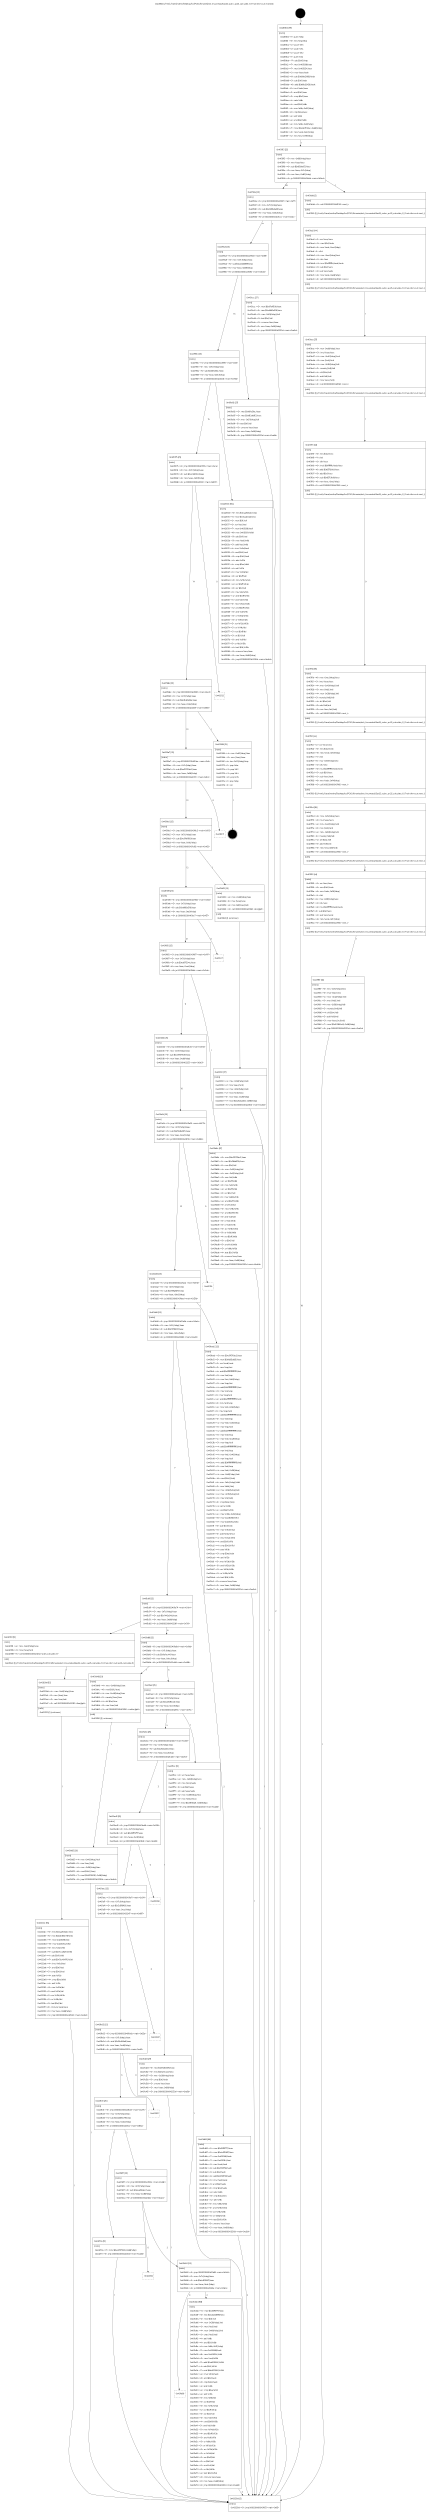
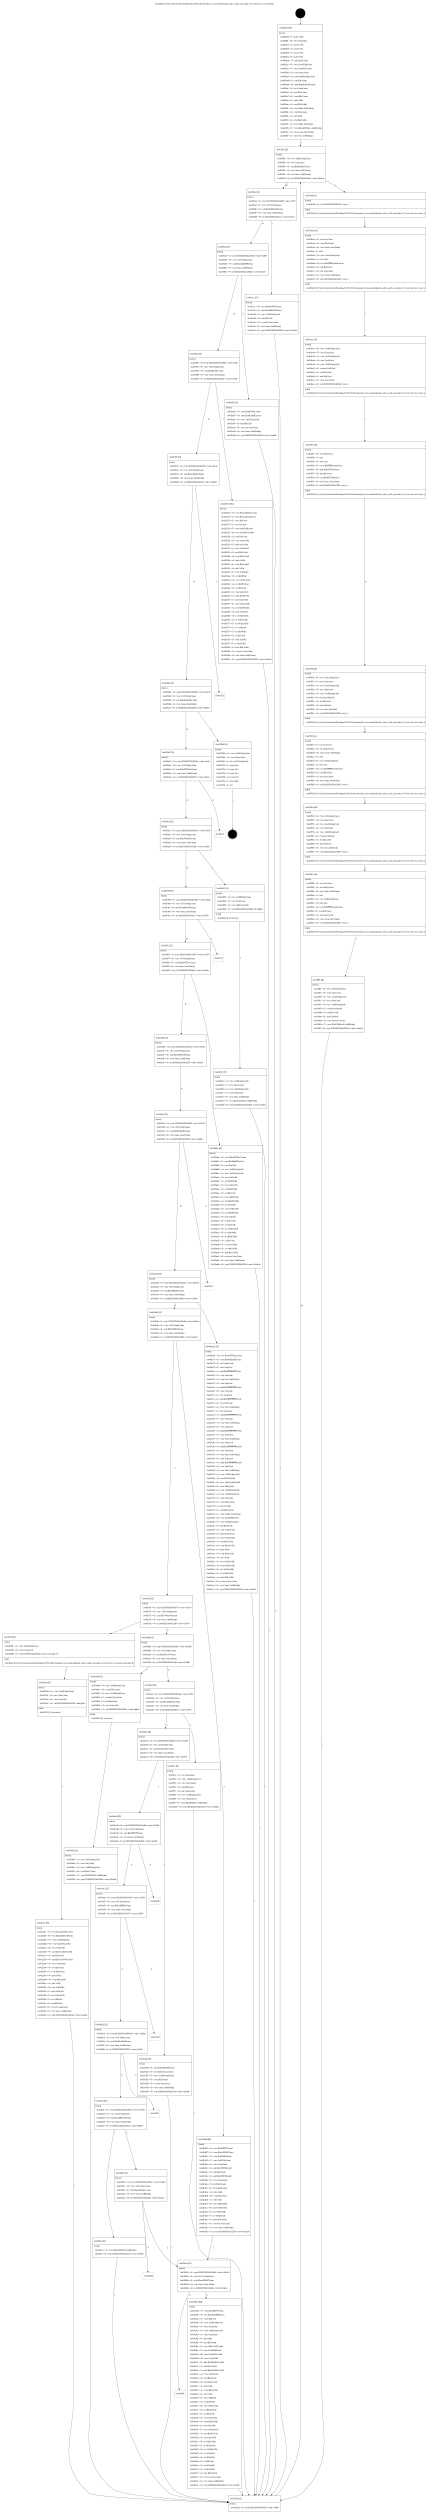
(248, 2364) -> (210, 2247)
